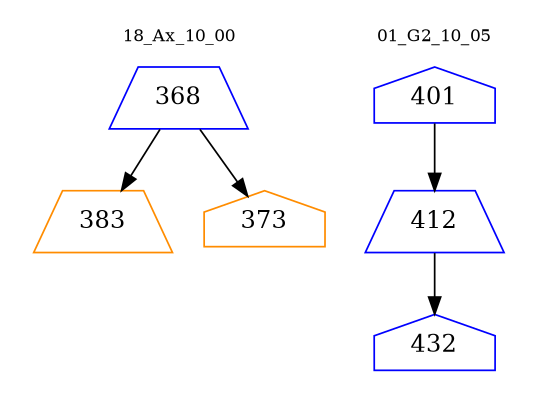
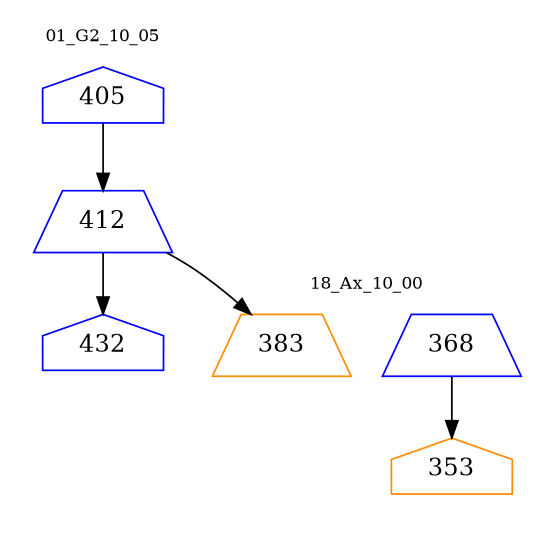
(435, 98) -> (103, 98)
(145, 153) -> (211, 281)
(265, 222) -> (452, 469)
